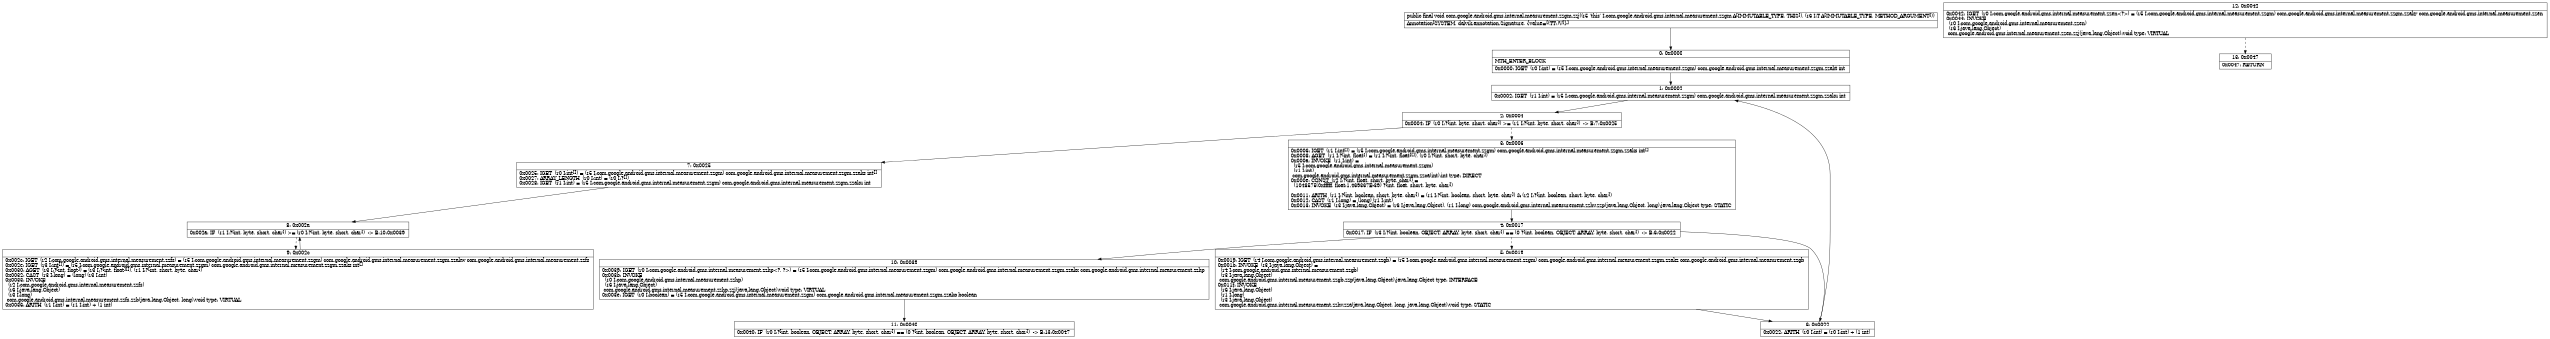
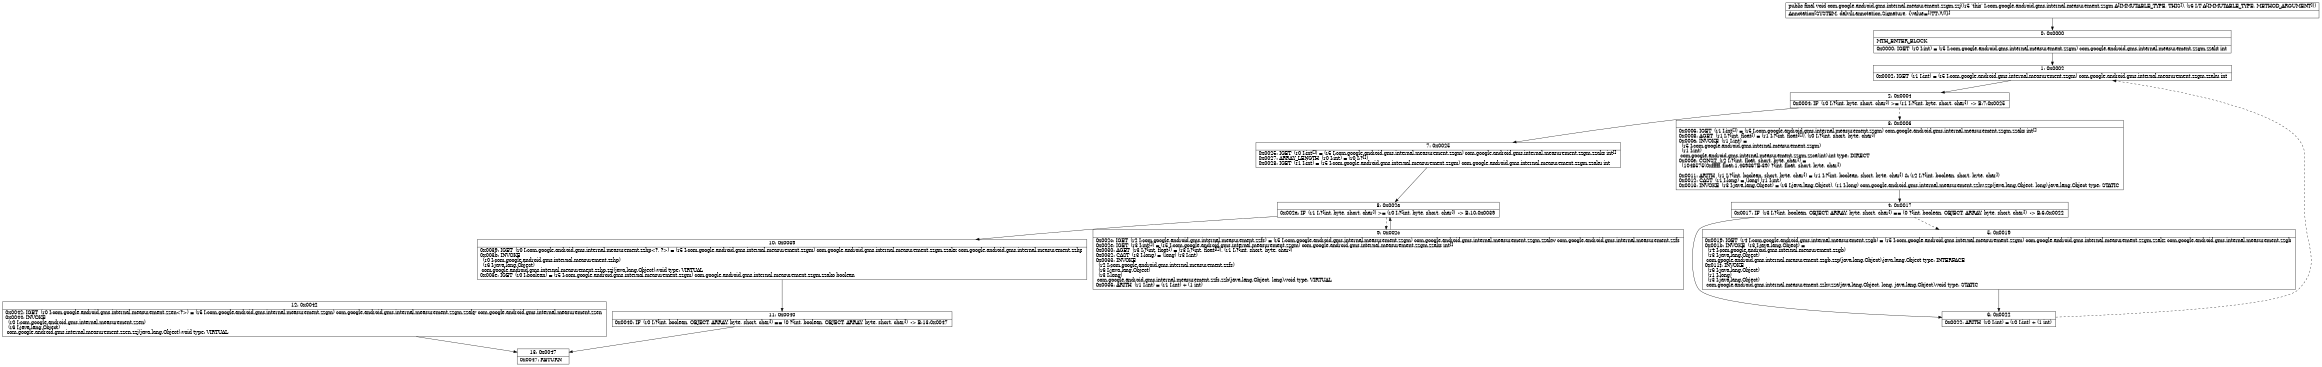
(2245, 44) -> (465, 344)
(1830, 185) -> (2309, 241)
(1243, 247) -> (1128, 226)
none -> (654, 339)
